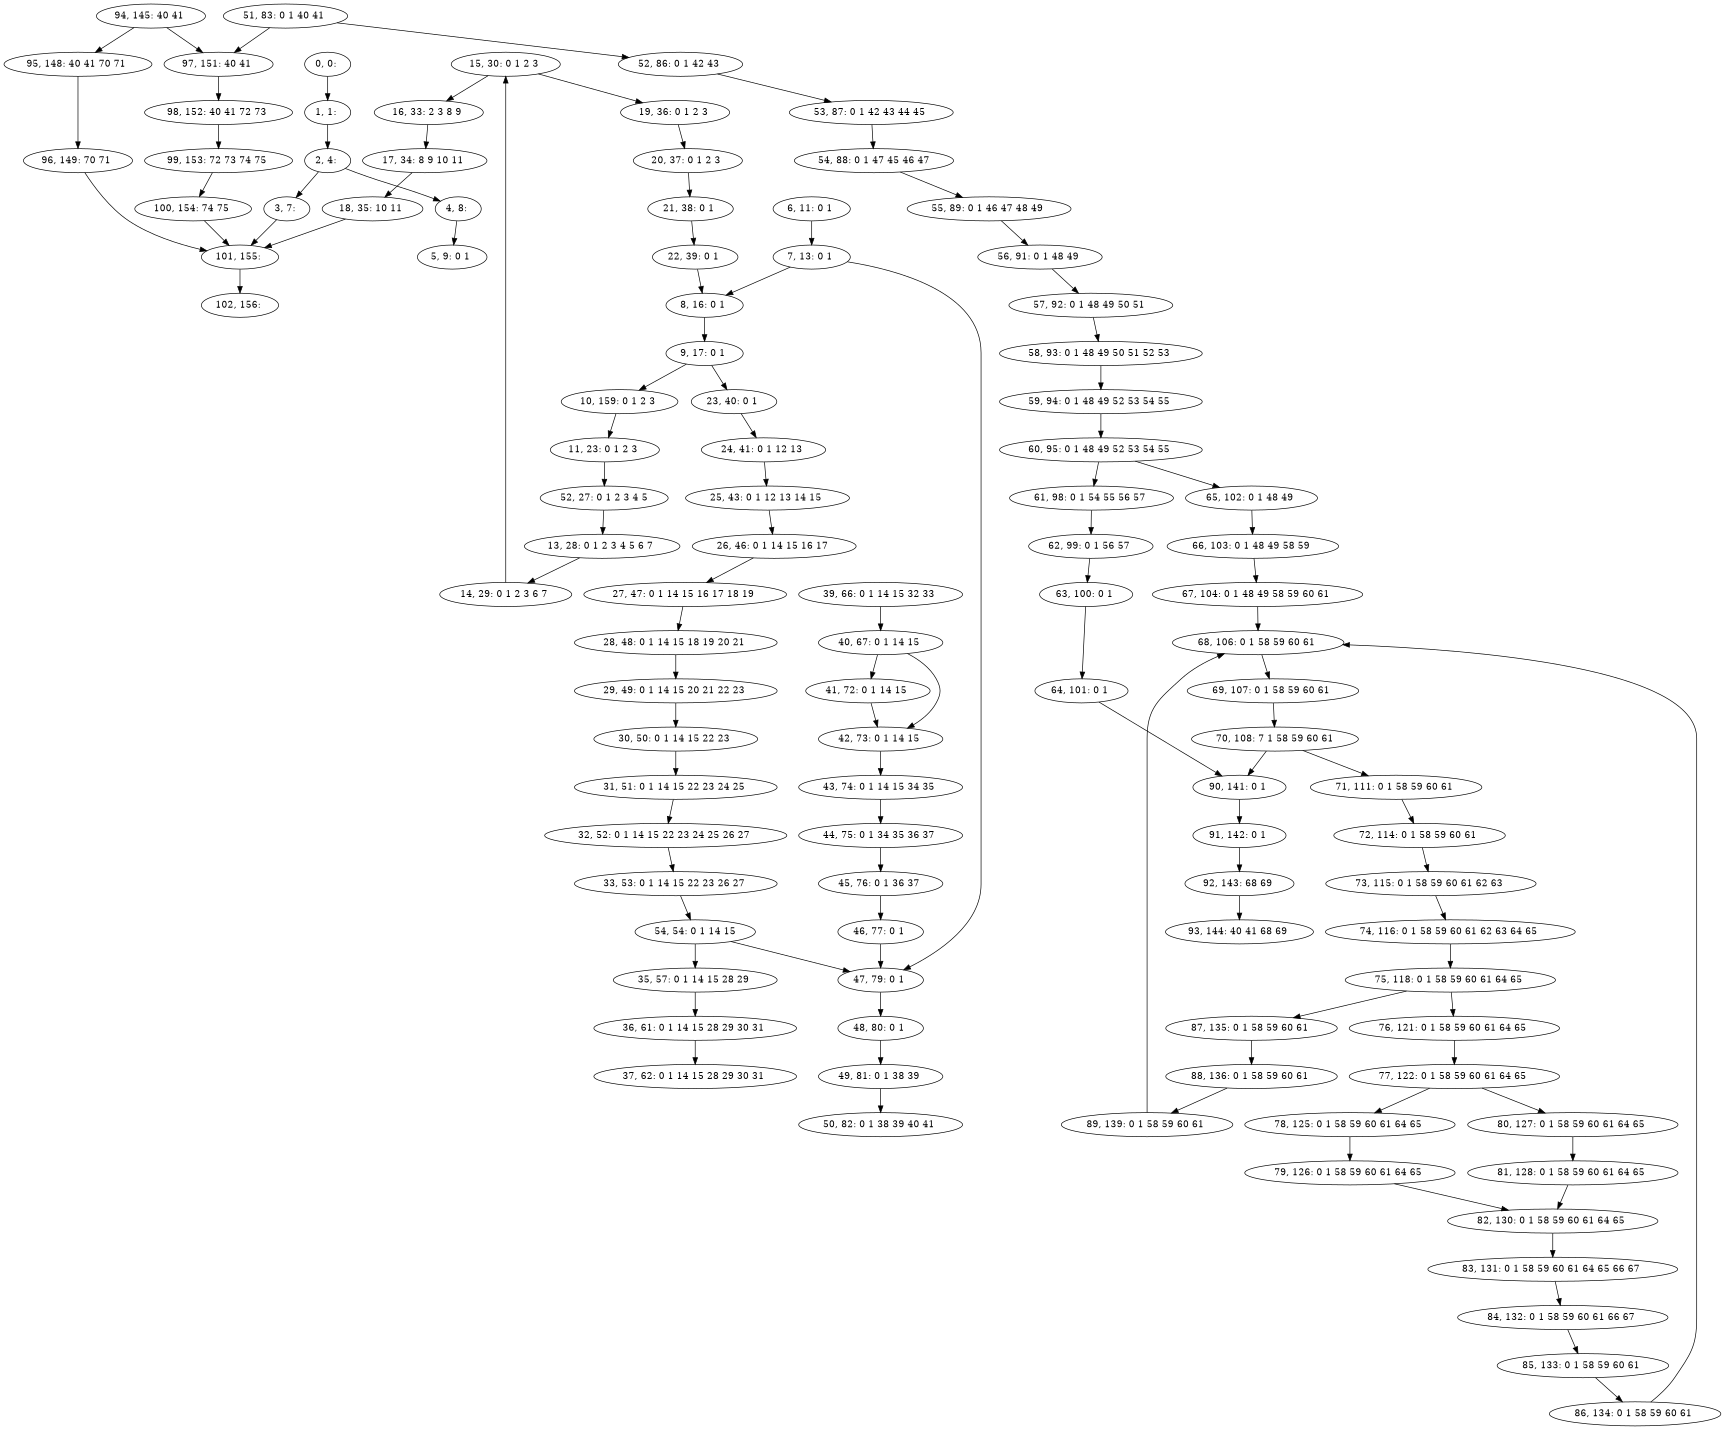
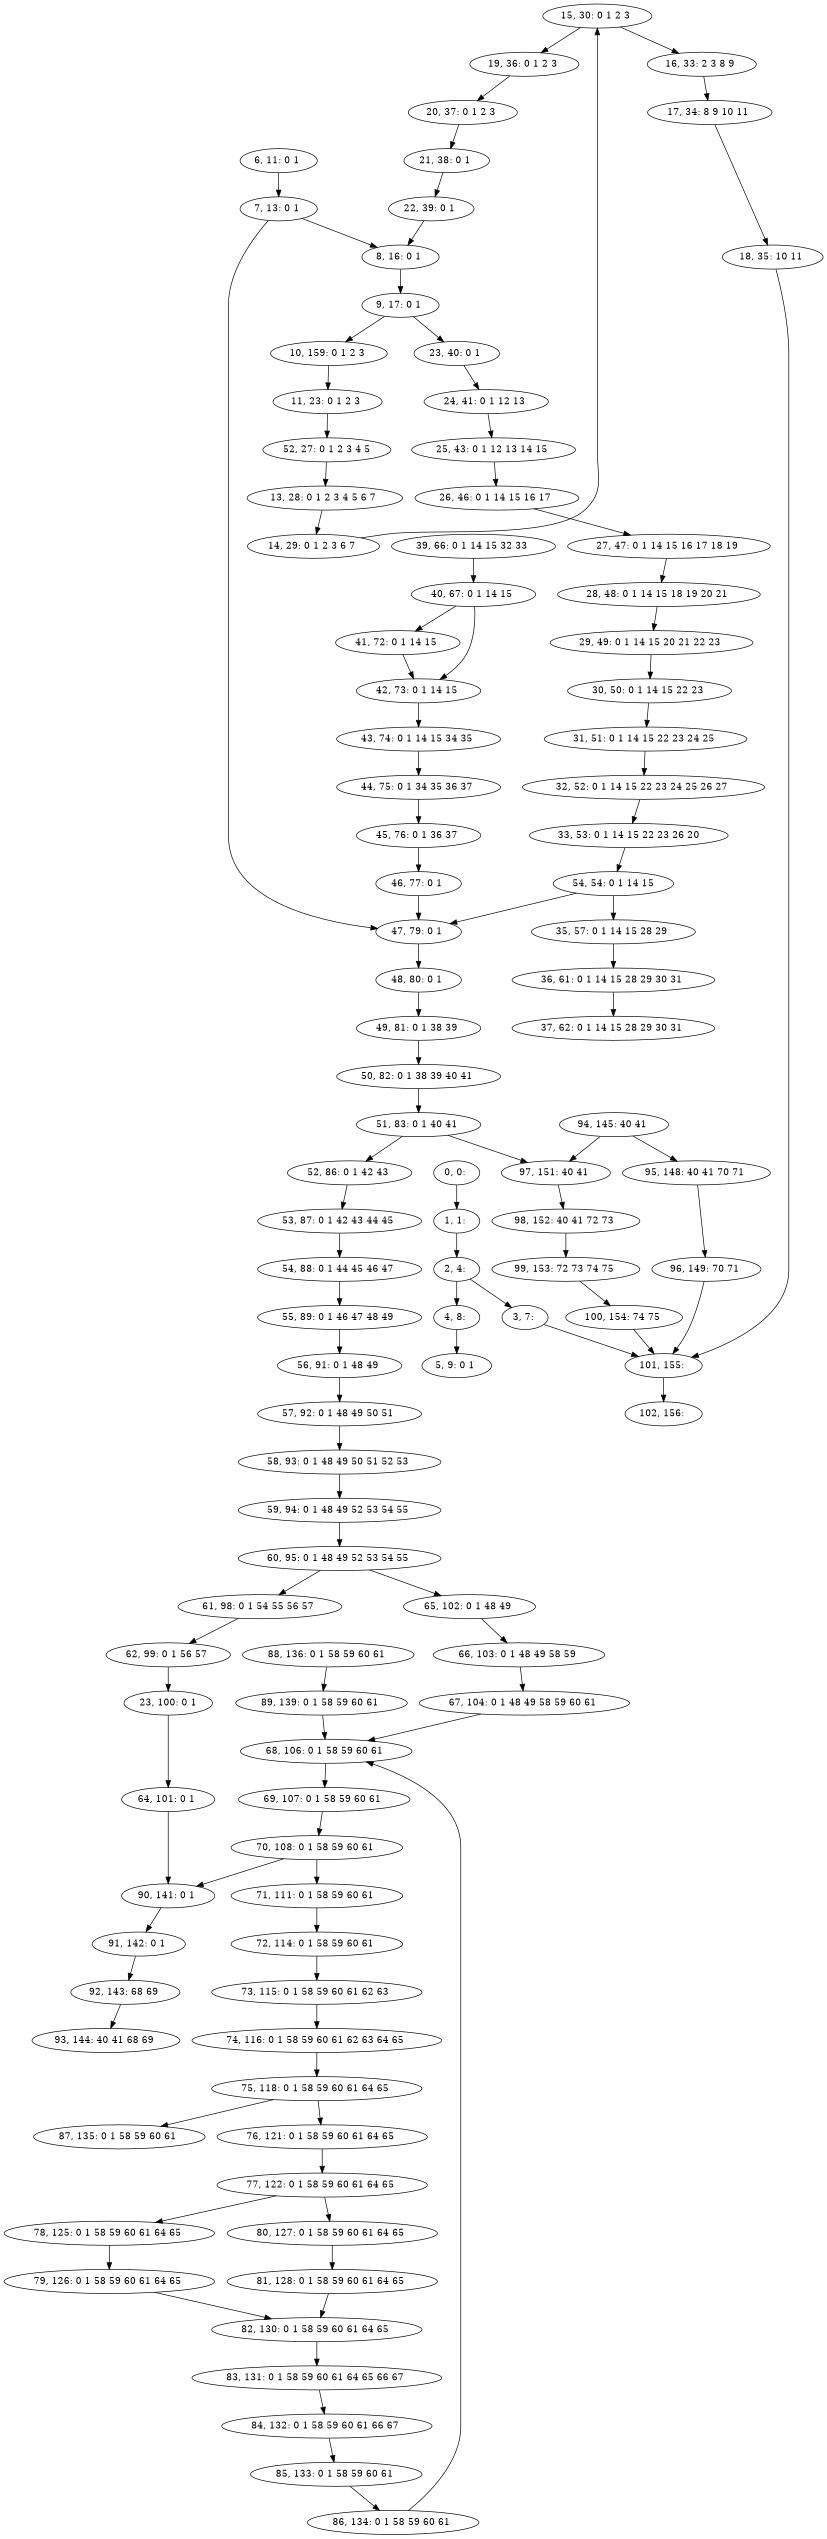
(874, 161) -> (340, 1269)
(1086, 594) -> (168, 1703)
(1275, 739) -> (317, 1848)
(676, 884) -> (629, 835)
(1252, 1049) -> none
none -> (419, 1097)
